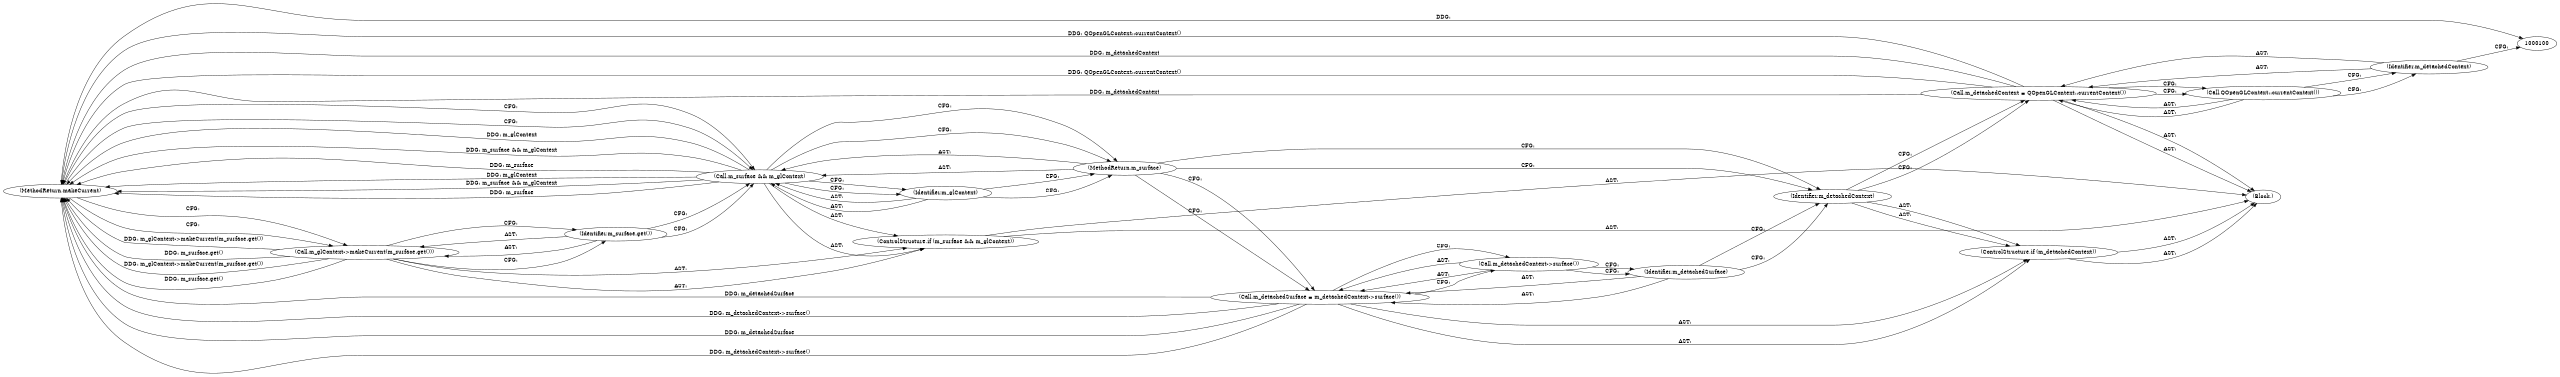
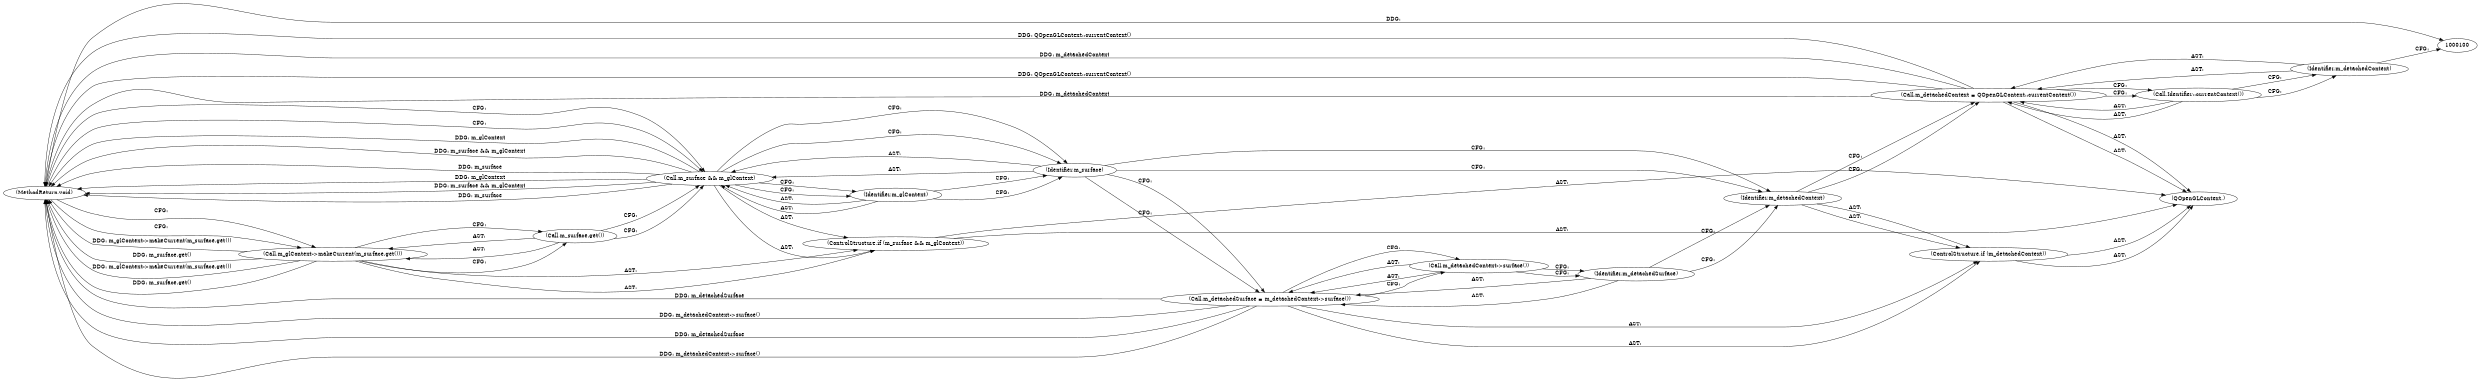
(2263, 93) -> (2198, 95)
(1125, 168) -> (1075, 170)
(60, 191) -> (44, 193)
(2263, 197) -> (2198, 199)
(616, 234) -> (575, 236)
